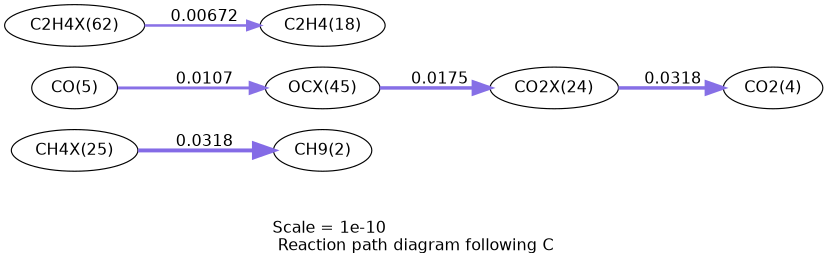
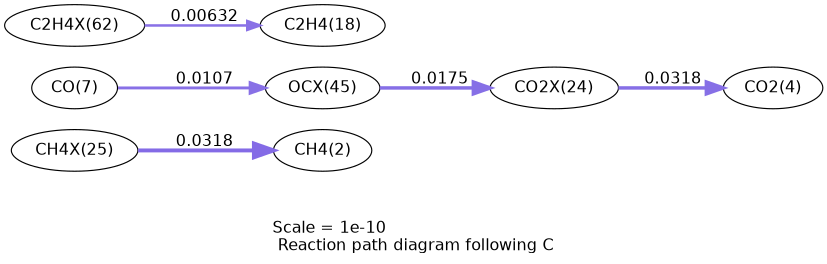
(202, 17) -> (202, 17)
(75, 88) -> (75, 88)
(323, 150) -> (323, 150)
